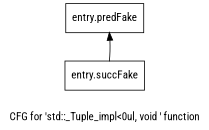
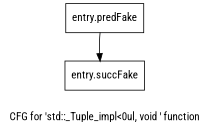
(110, 51) -> (99, 43)
